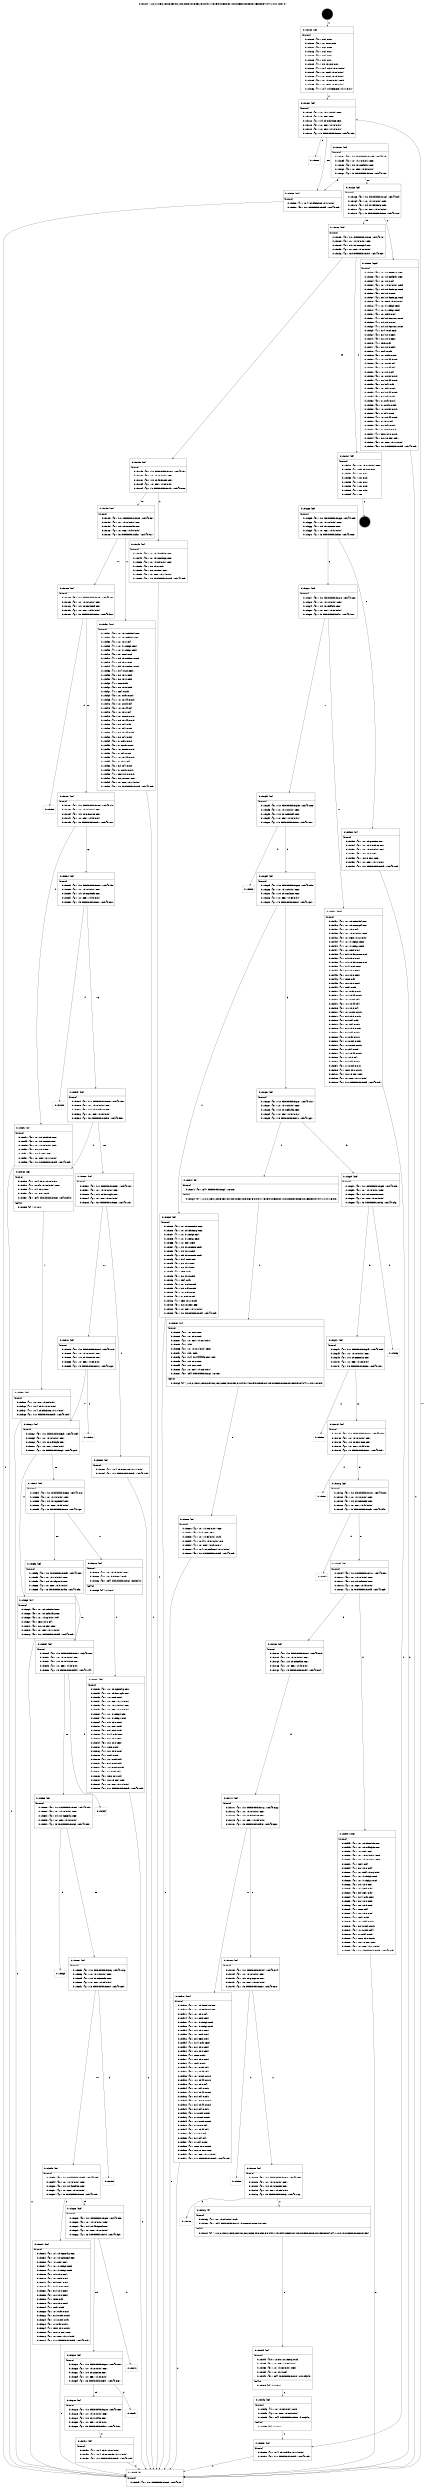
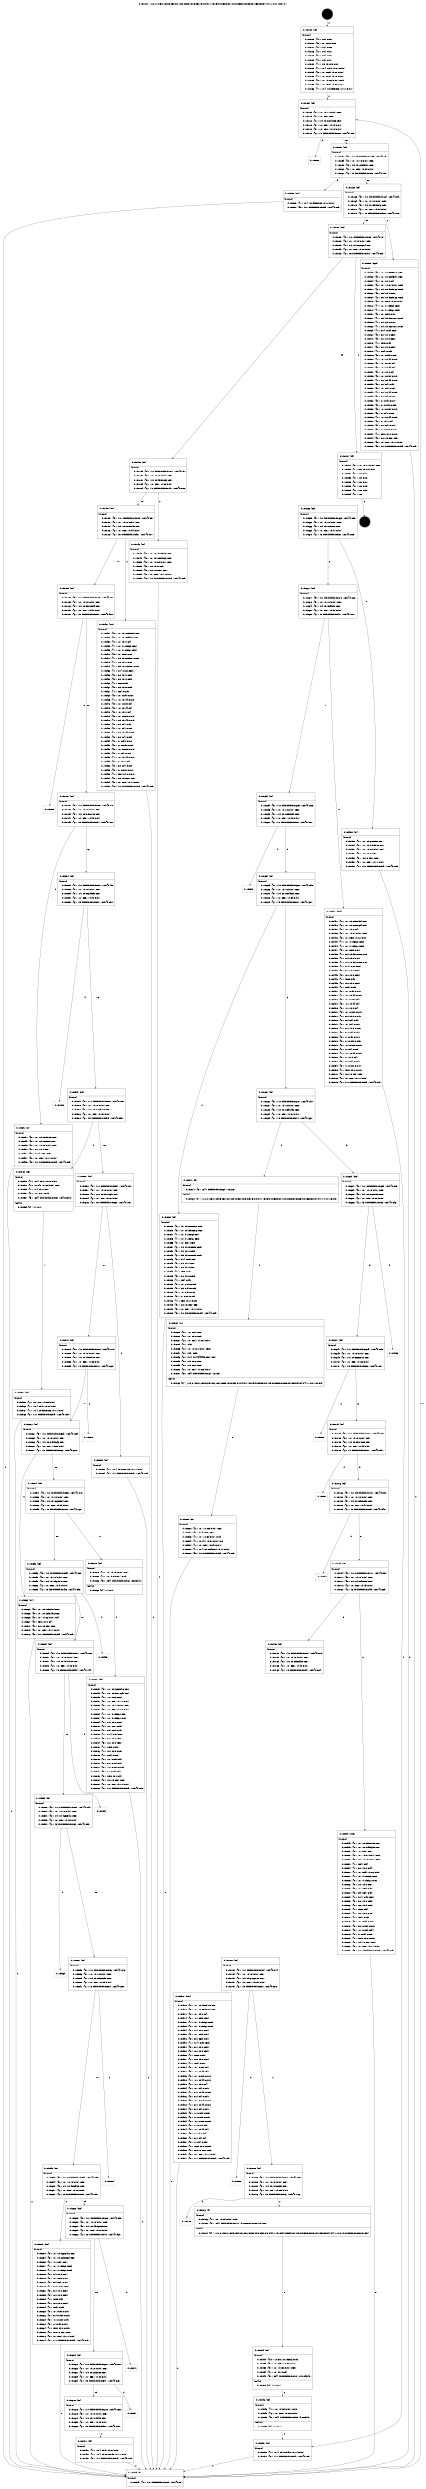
(324, 163) -> (344, 140)
none -> (102, 1657)
(251, 1811) -> none
